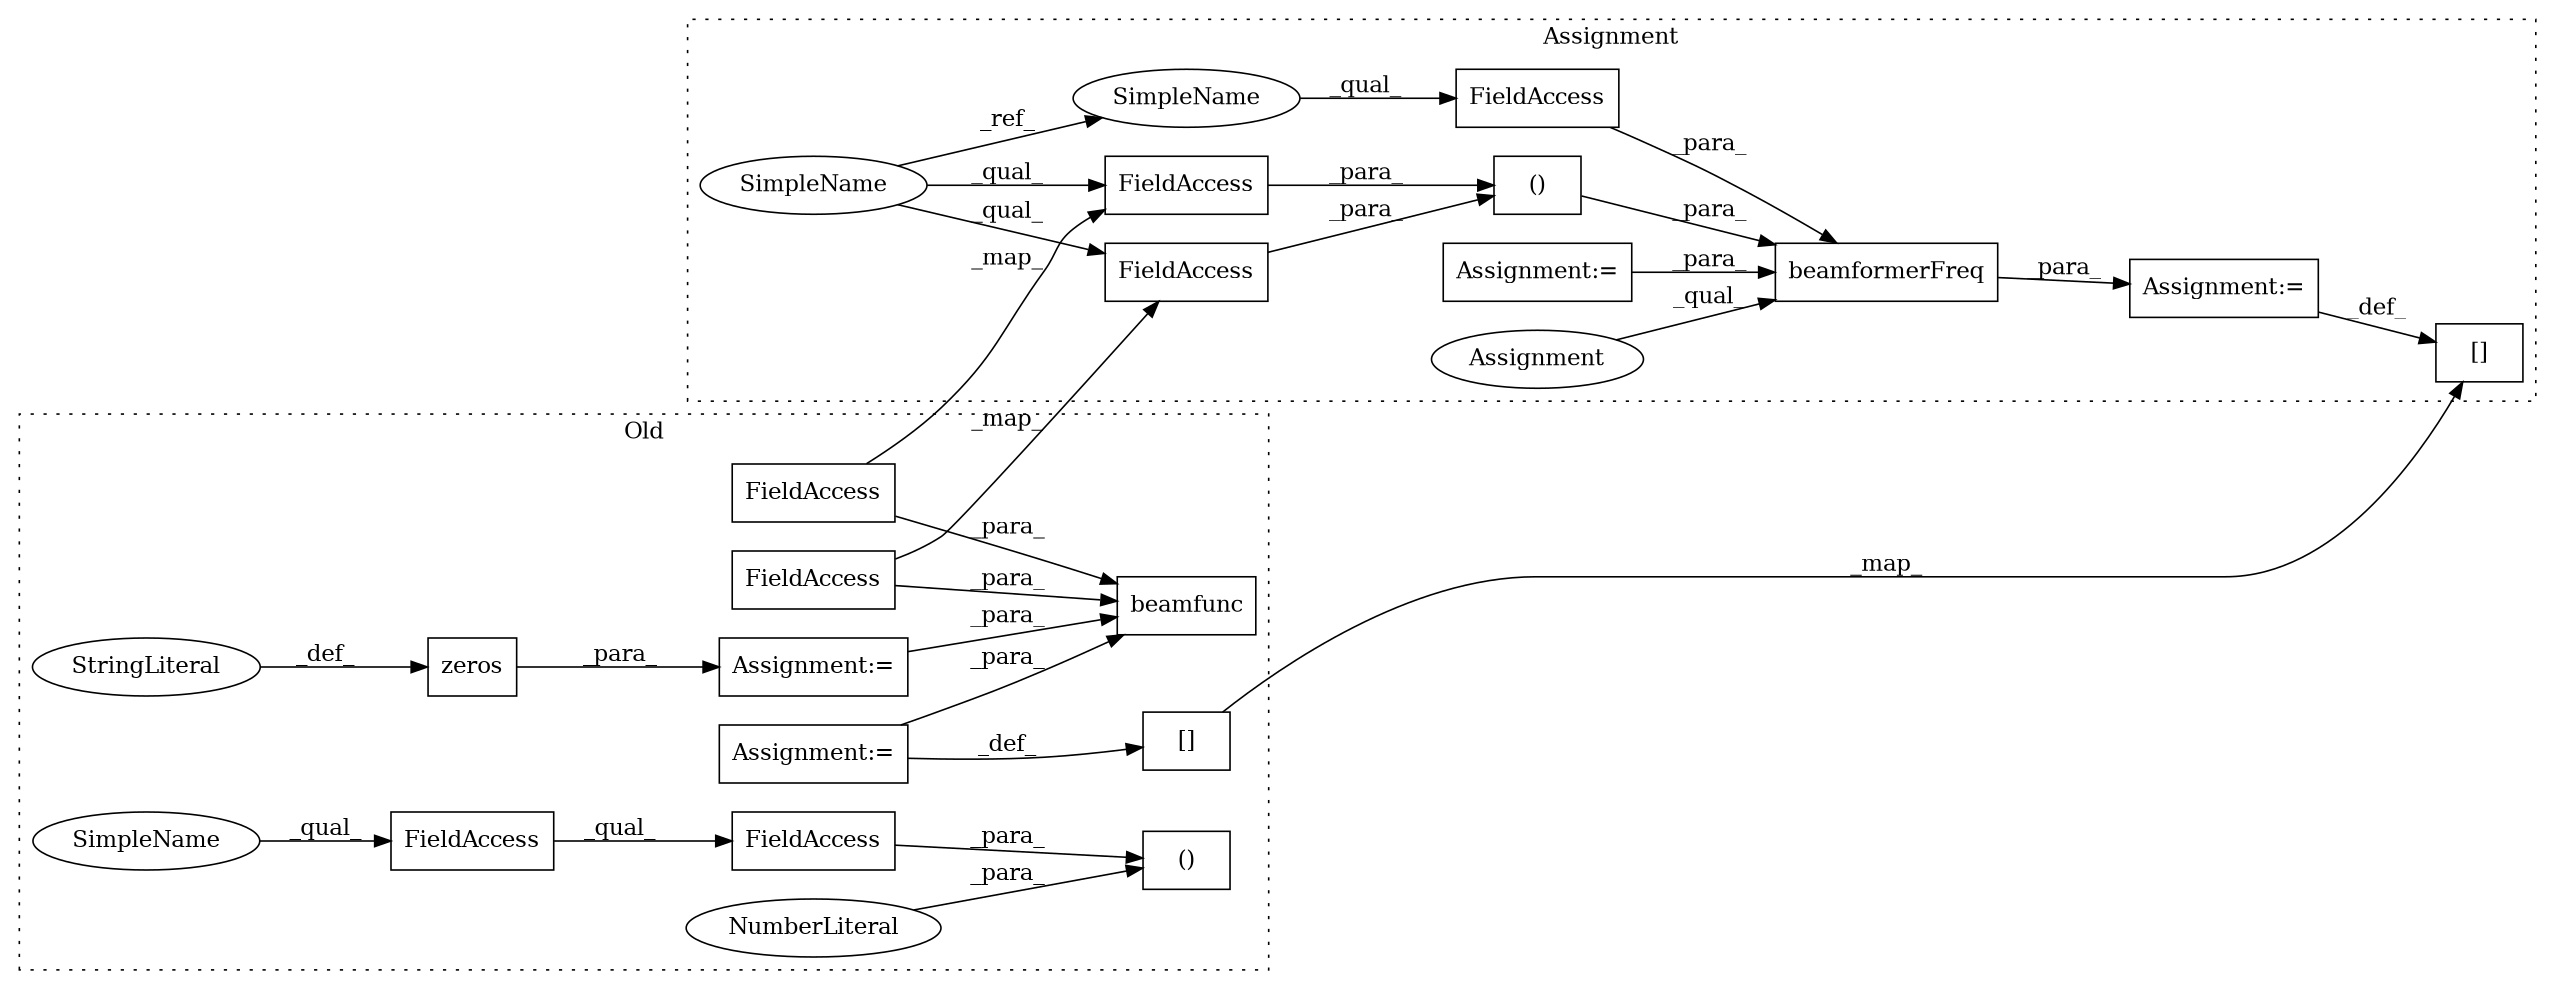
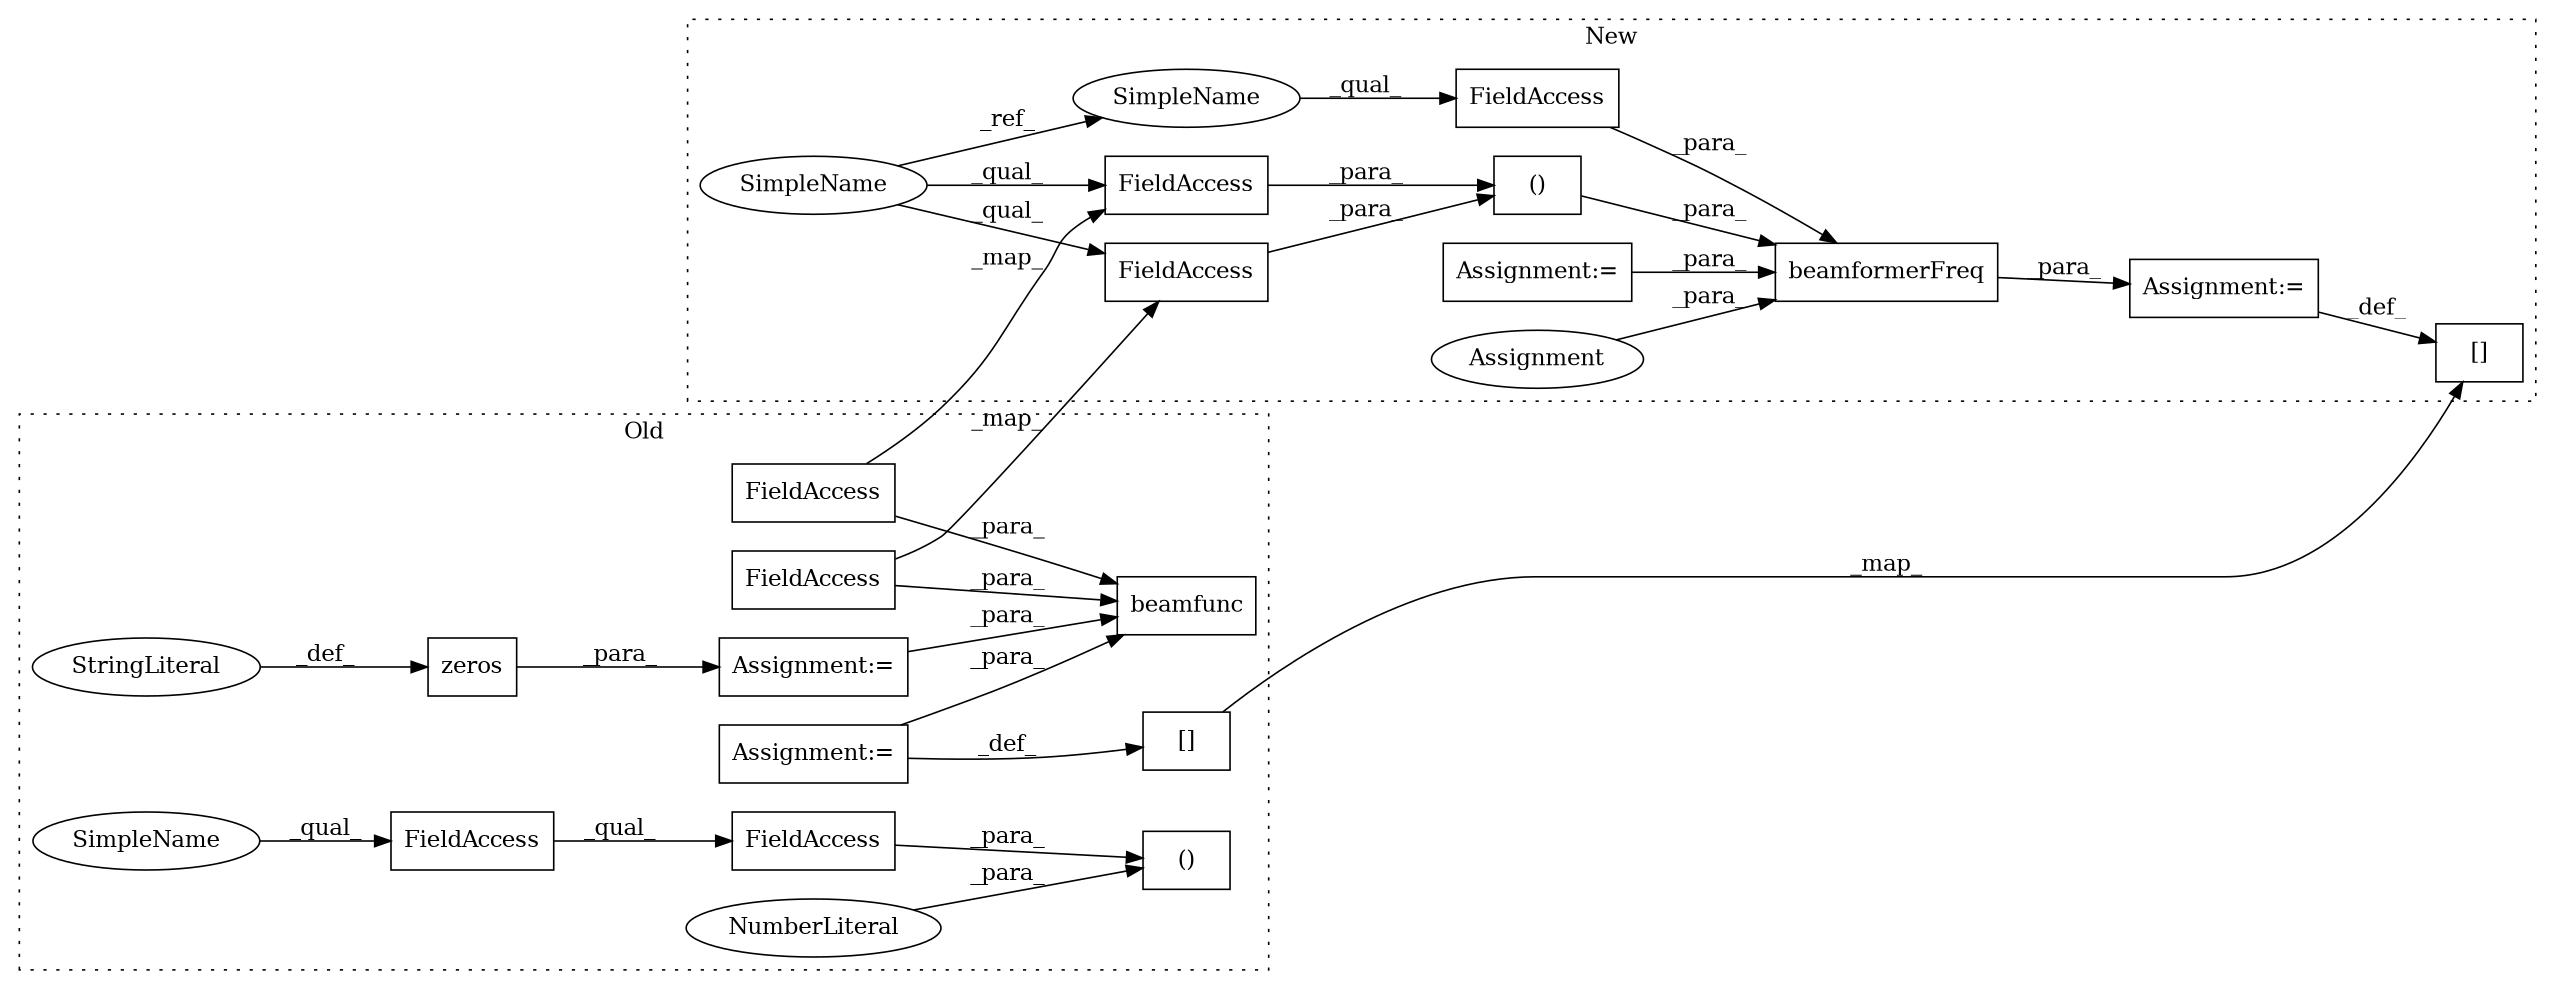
(1612, 38) -> (1612, 38)
(1709, 297) -> (1709, 297)
